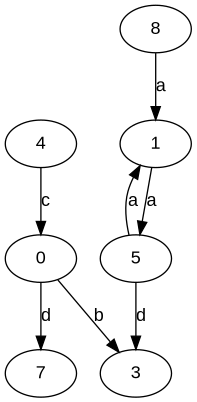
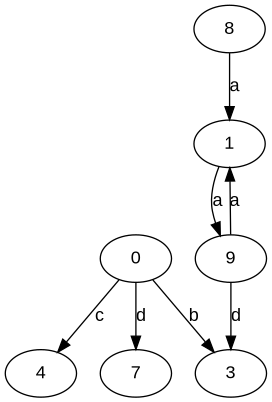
(41, 195) -> (93, 311)
(136, 259) -> (231, 259)
